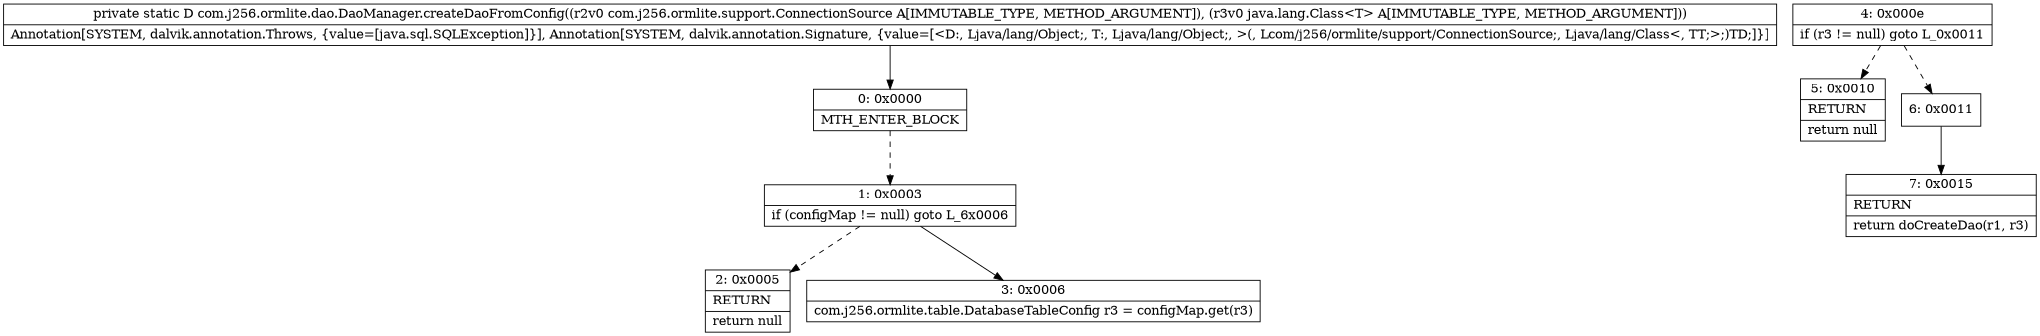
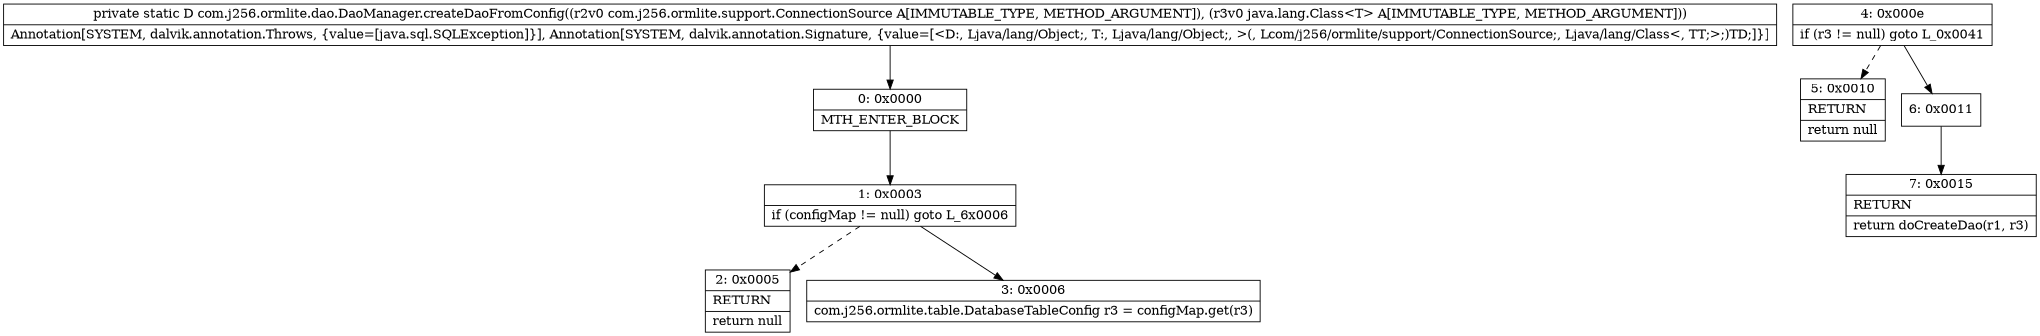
(1892, 35) -> (1892, 35)
(1916, 66) -> (1916, 66)
(890, 153) -> (890, 153)
